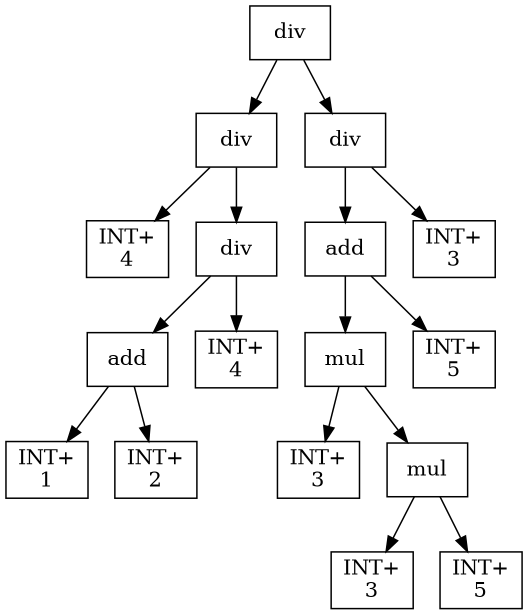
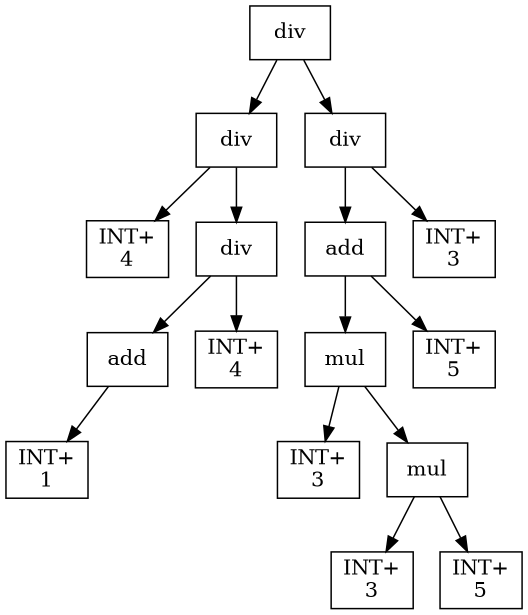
(156, 470) -> none
